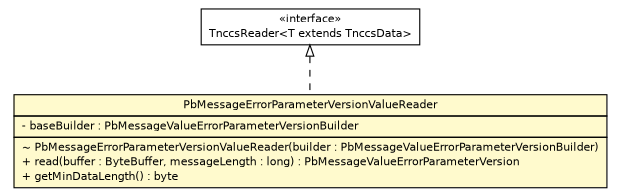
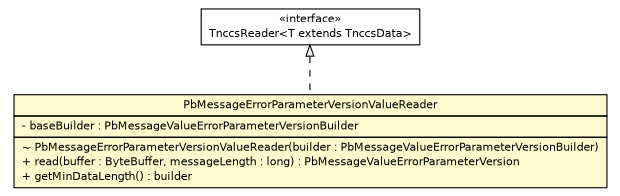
(100, 177) -> (107, 177)
